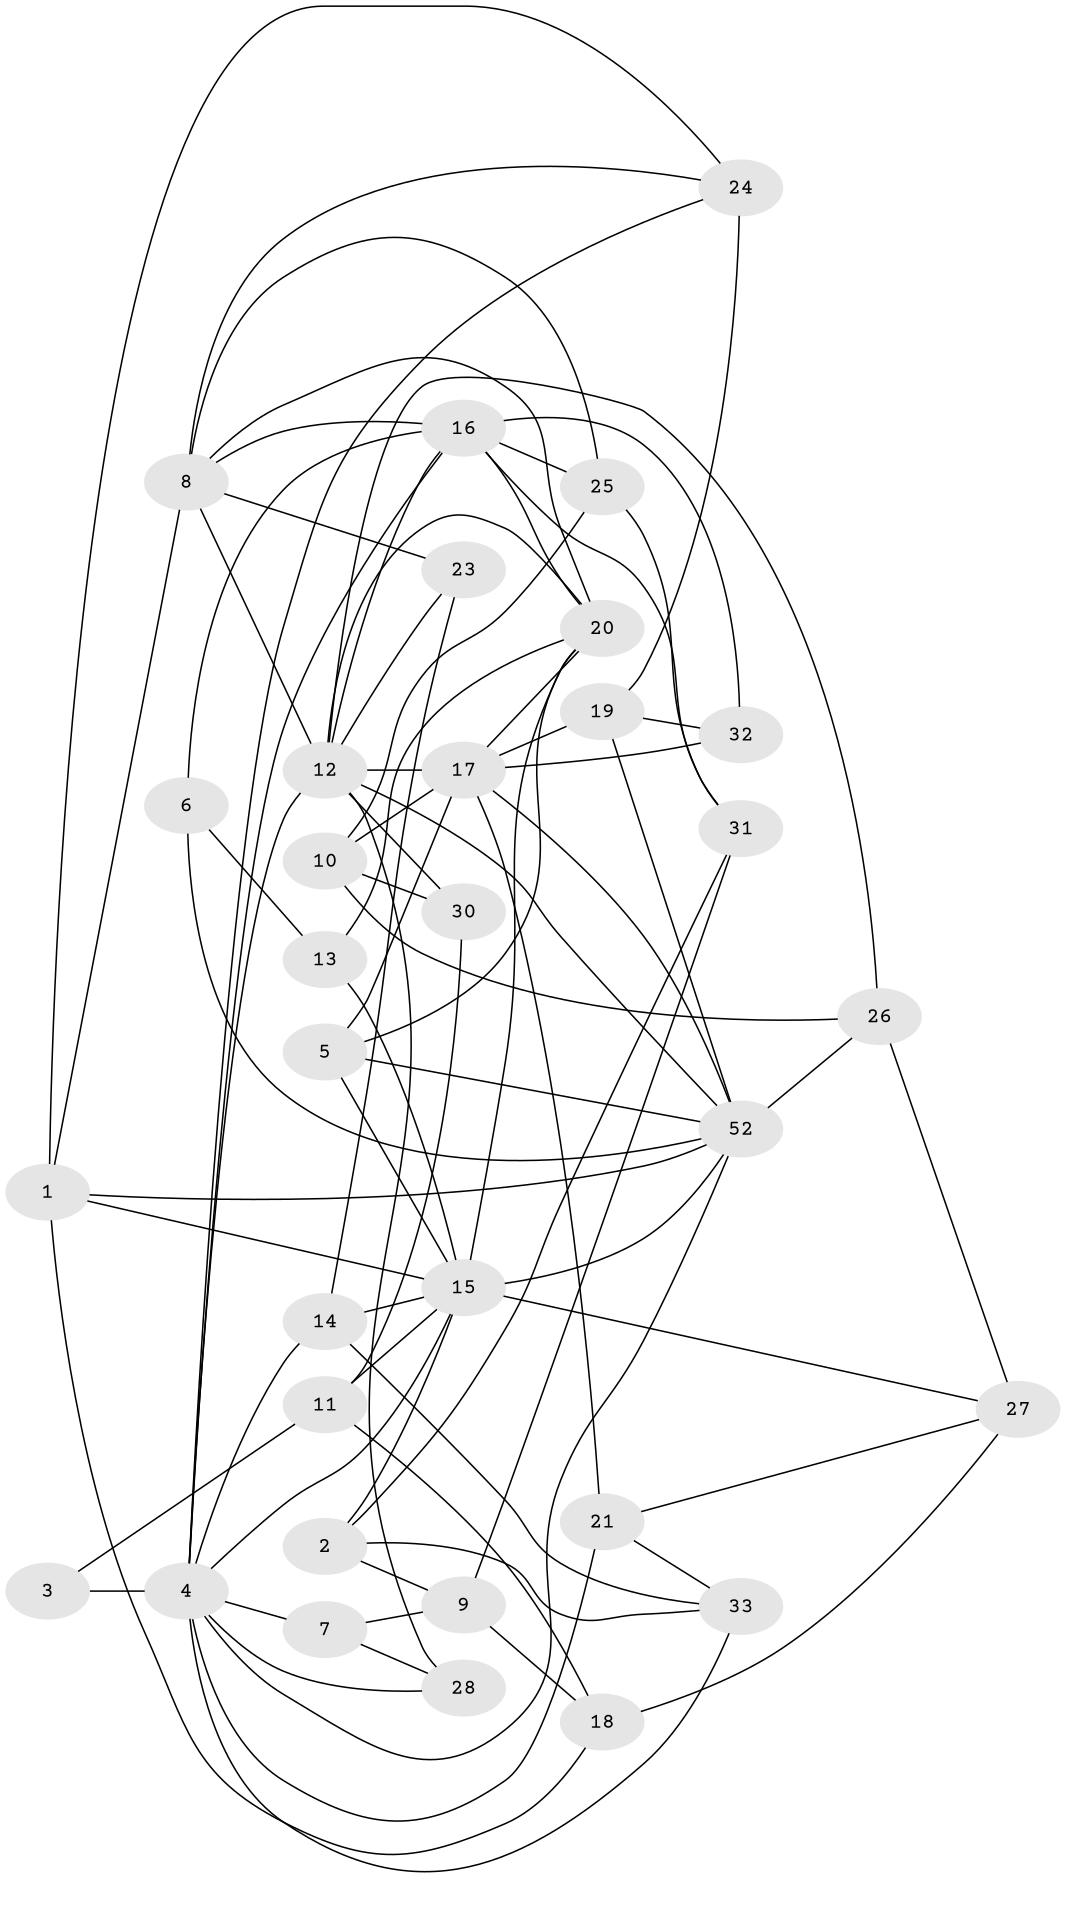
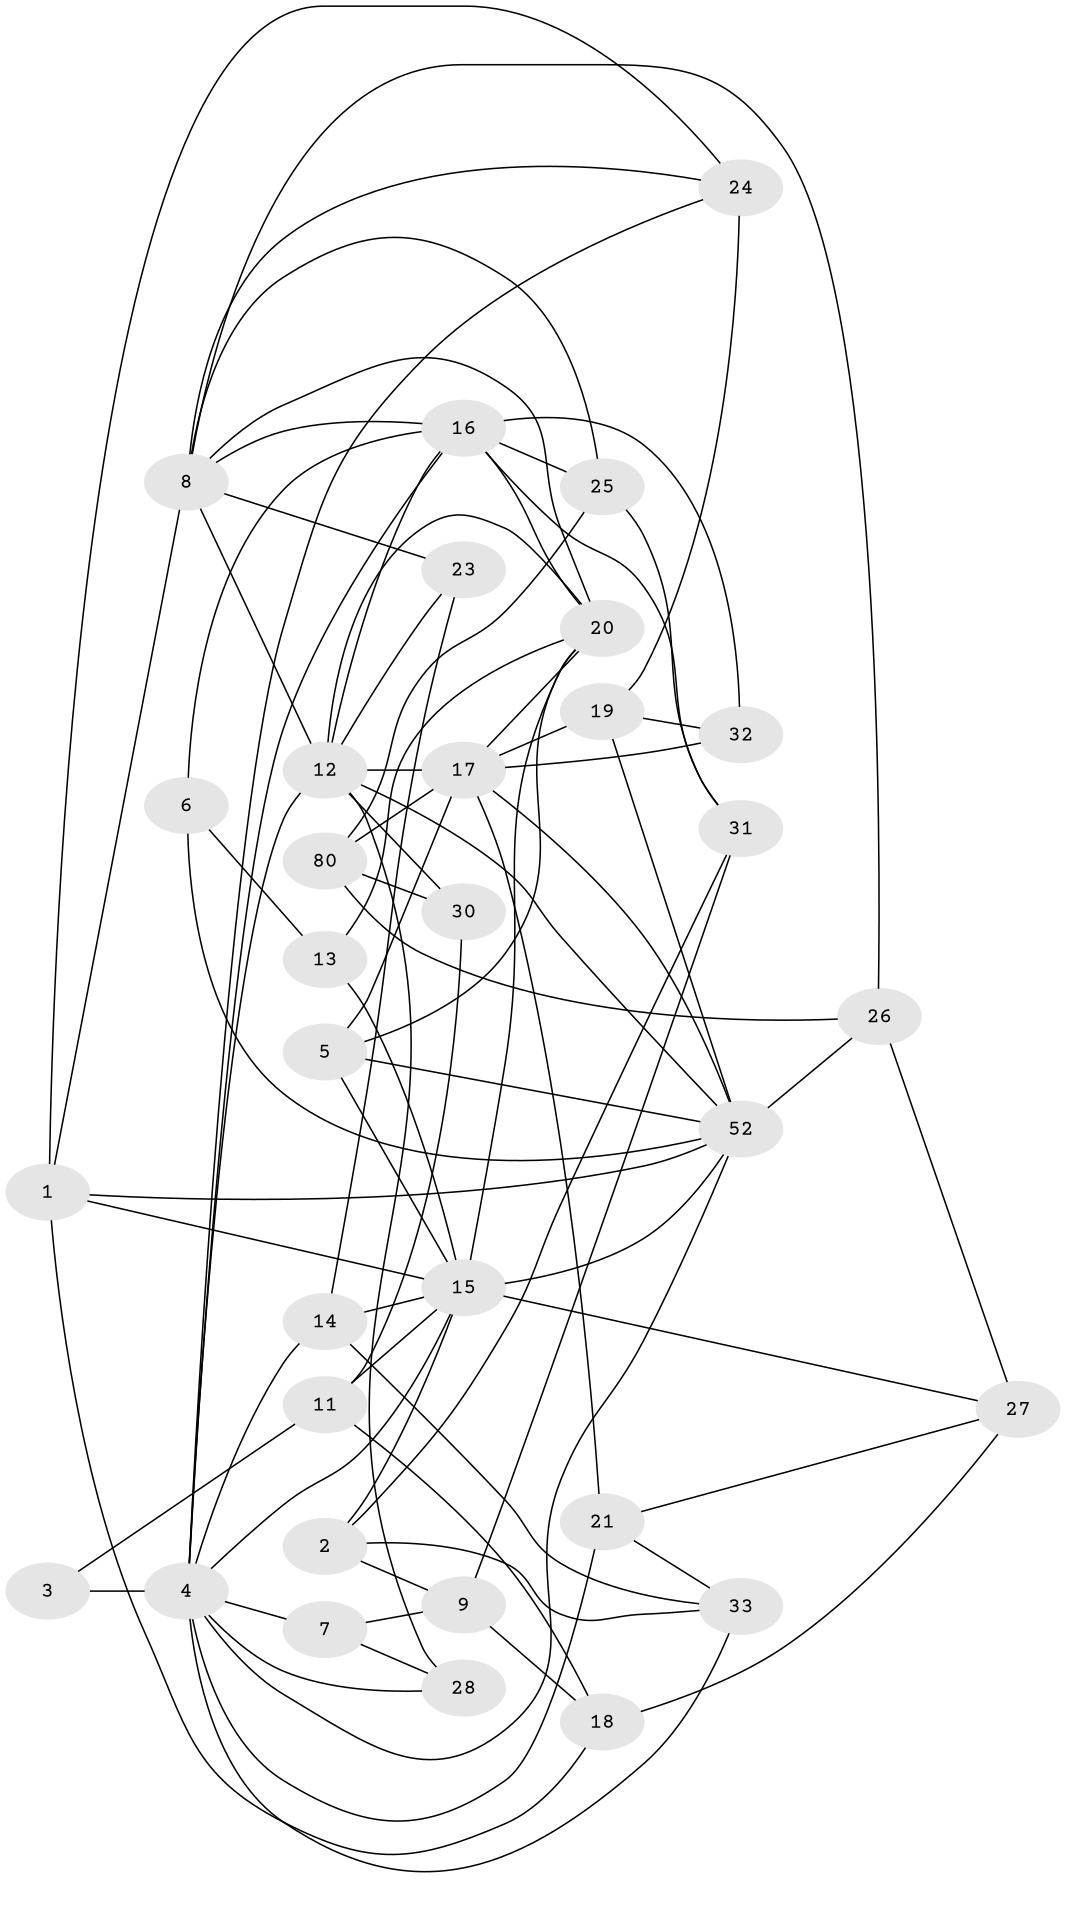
(658, 425) -> (781, 145)
(325, 861) -> (325, 861)
